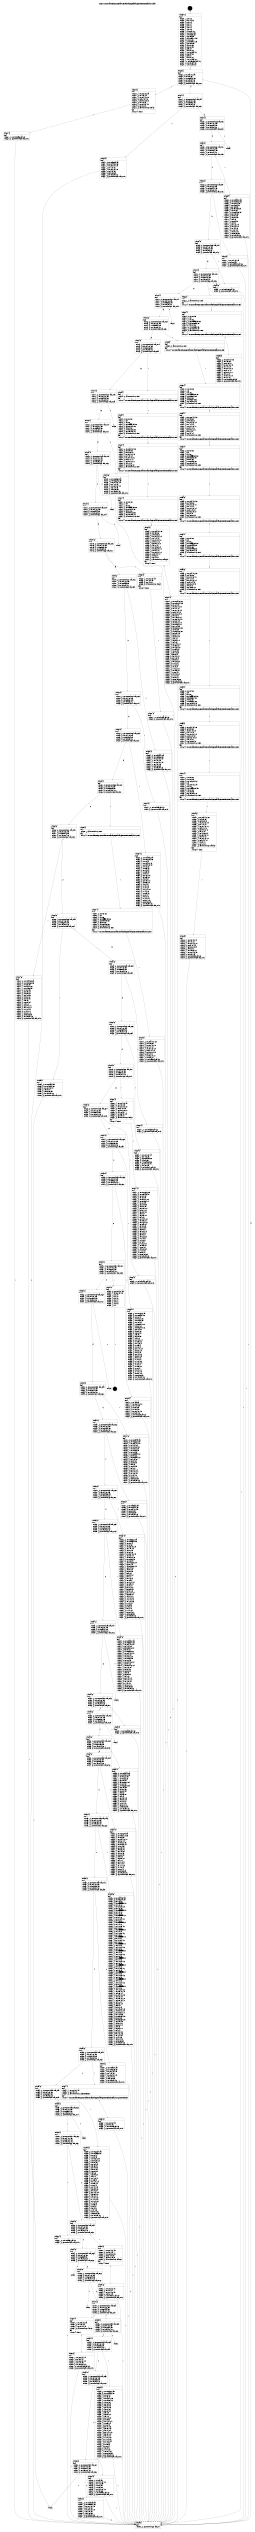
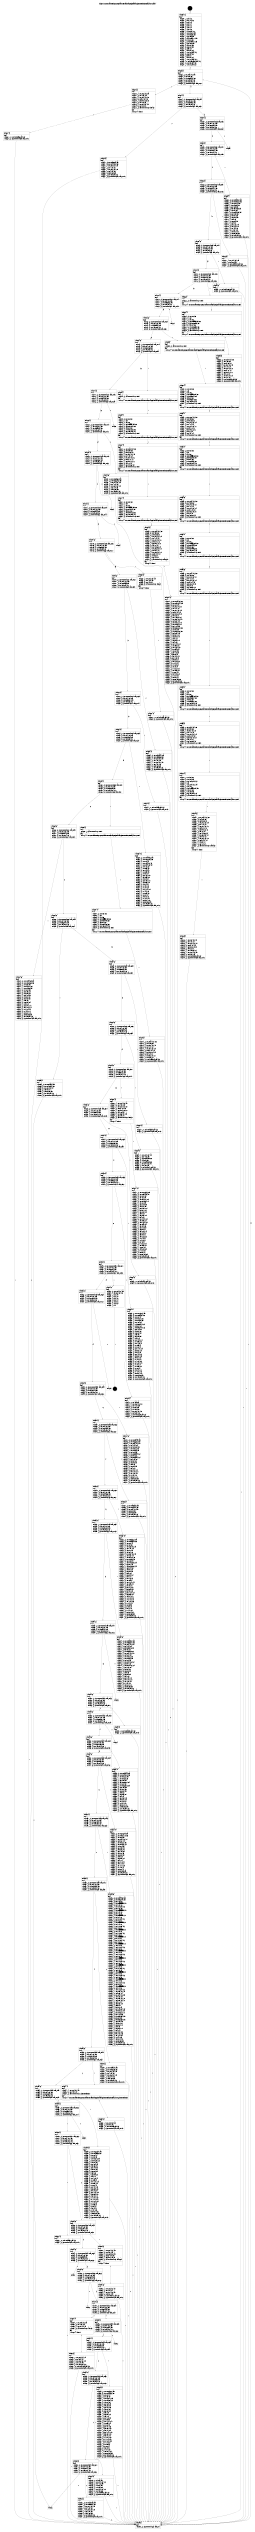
(61, 877) -> (64, 876)
